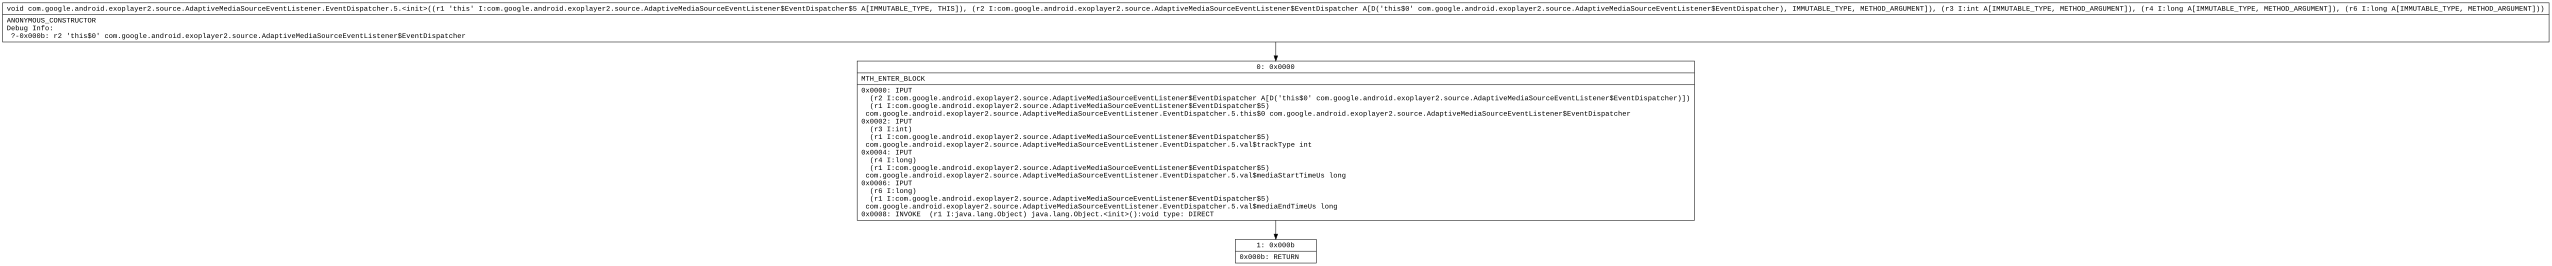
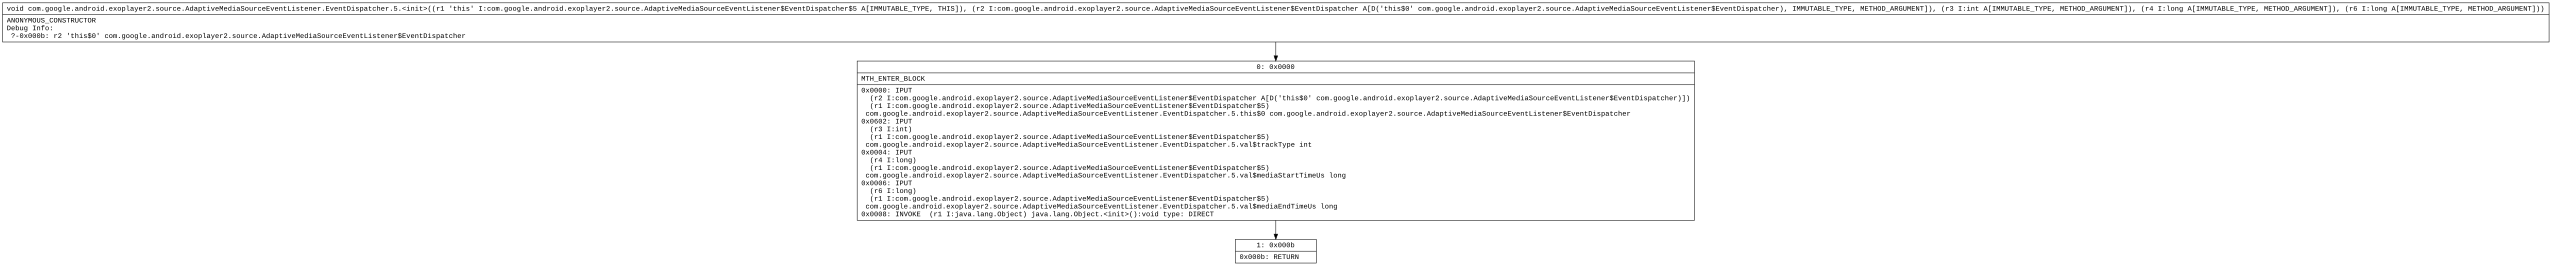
(891, 121) -> (891, 121)
